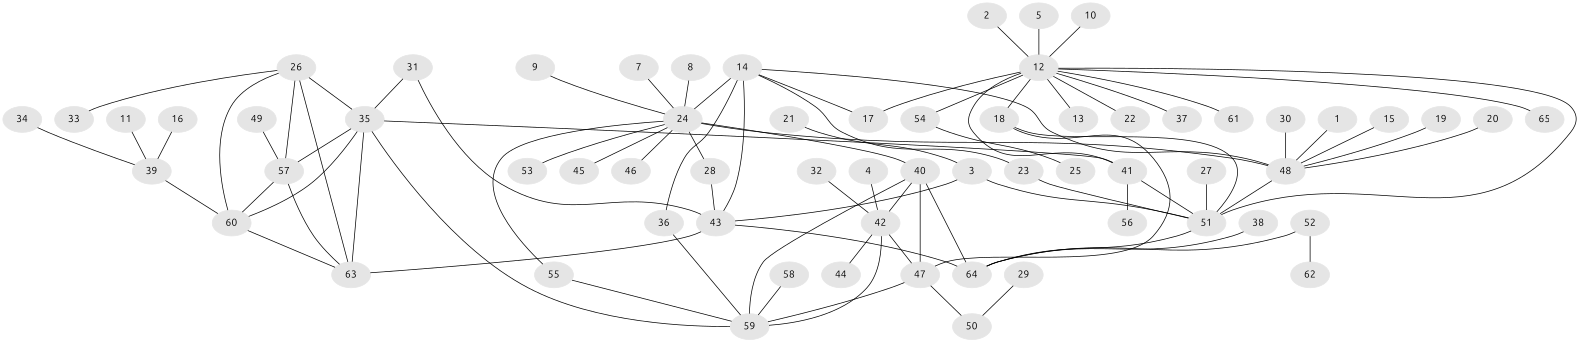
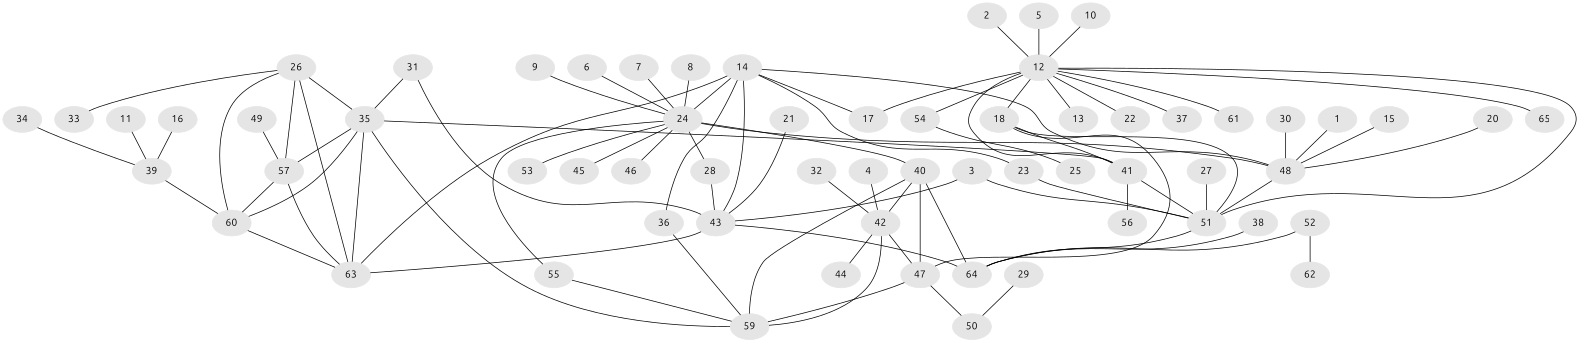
none -> (587, 68)
(1441, 119) -> none
none -> (538, 135)
(881, 145) -> (764, 178)
none -> (1076, 149)
(789, 275) -> none
